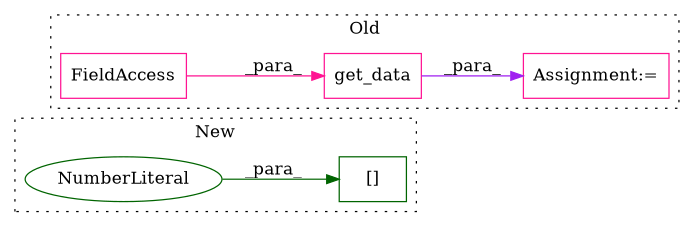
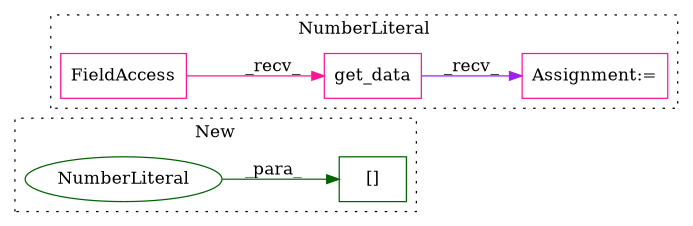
(365, 29) -> (364, 29)
(273, 67) -> (273, 67)
(472, 67) -> (472, 67)
